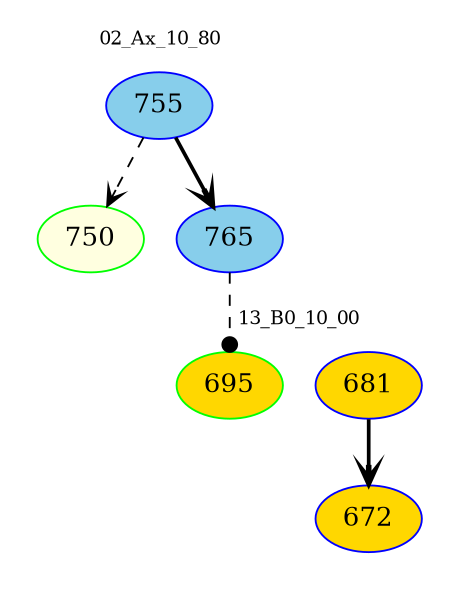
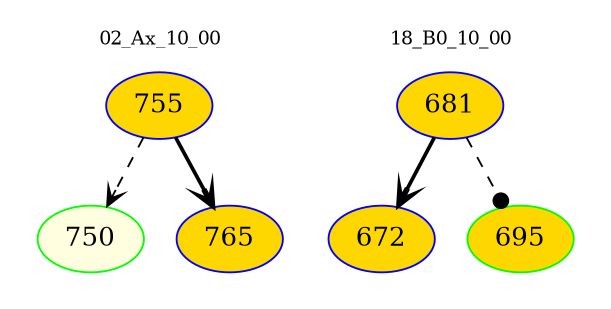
(160, 40) -> (160, 40)
(159, 106) -> (159, 106)
(230, 239) -> (230, 239)
(230, 314) -> (482, 166)
(299, 320) -> (451, 40)
